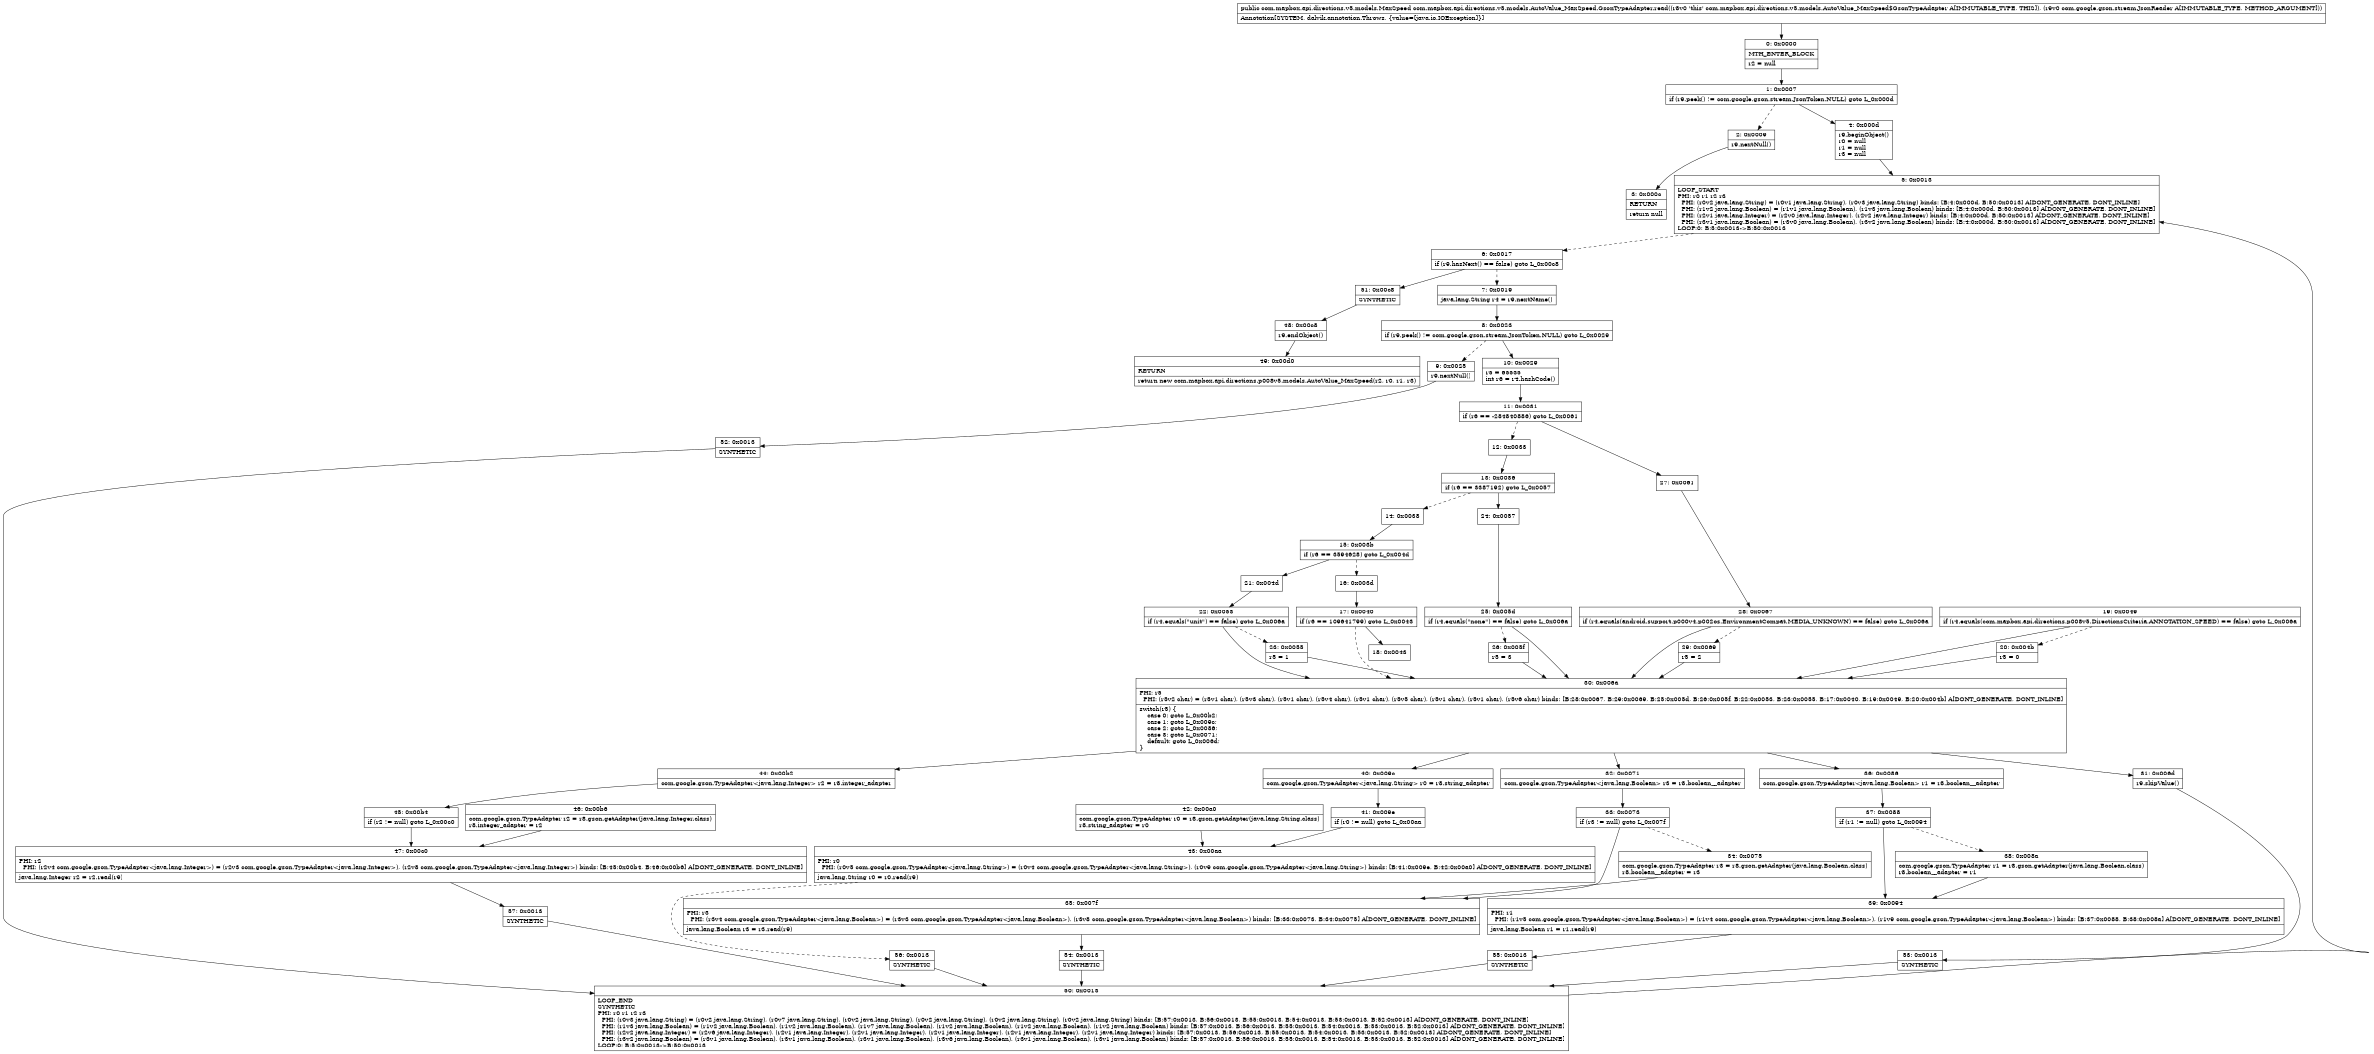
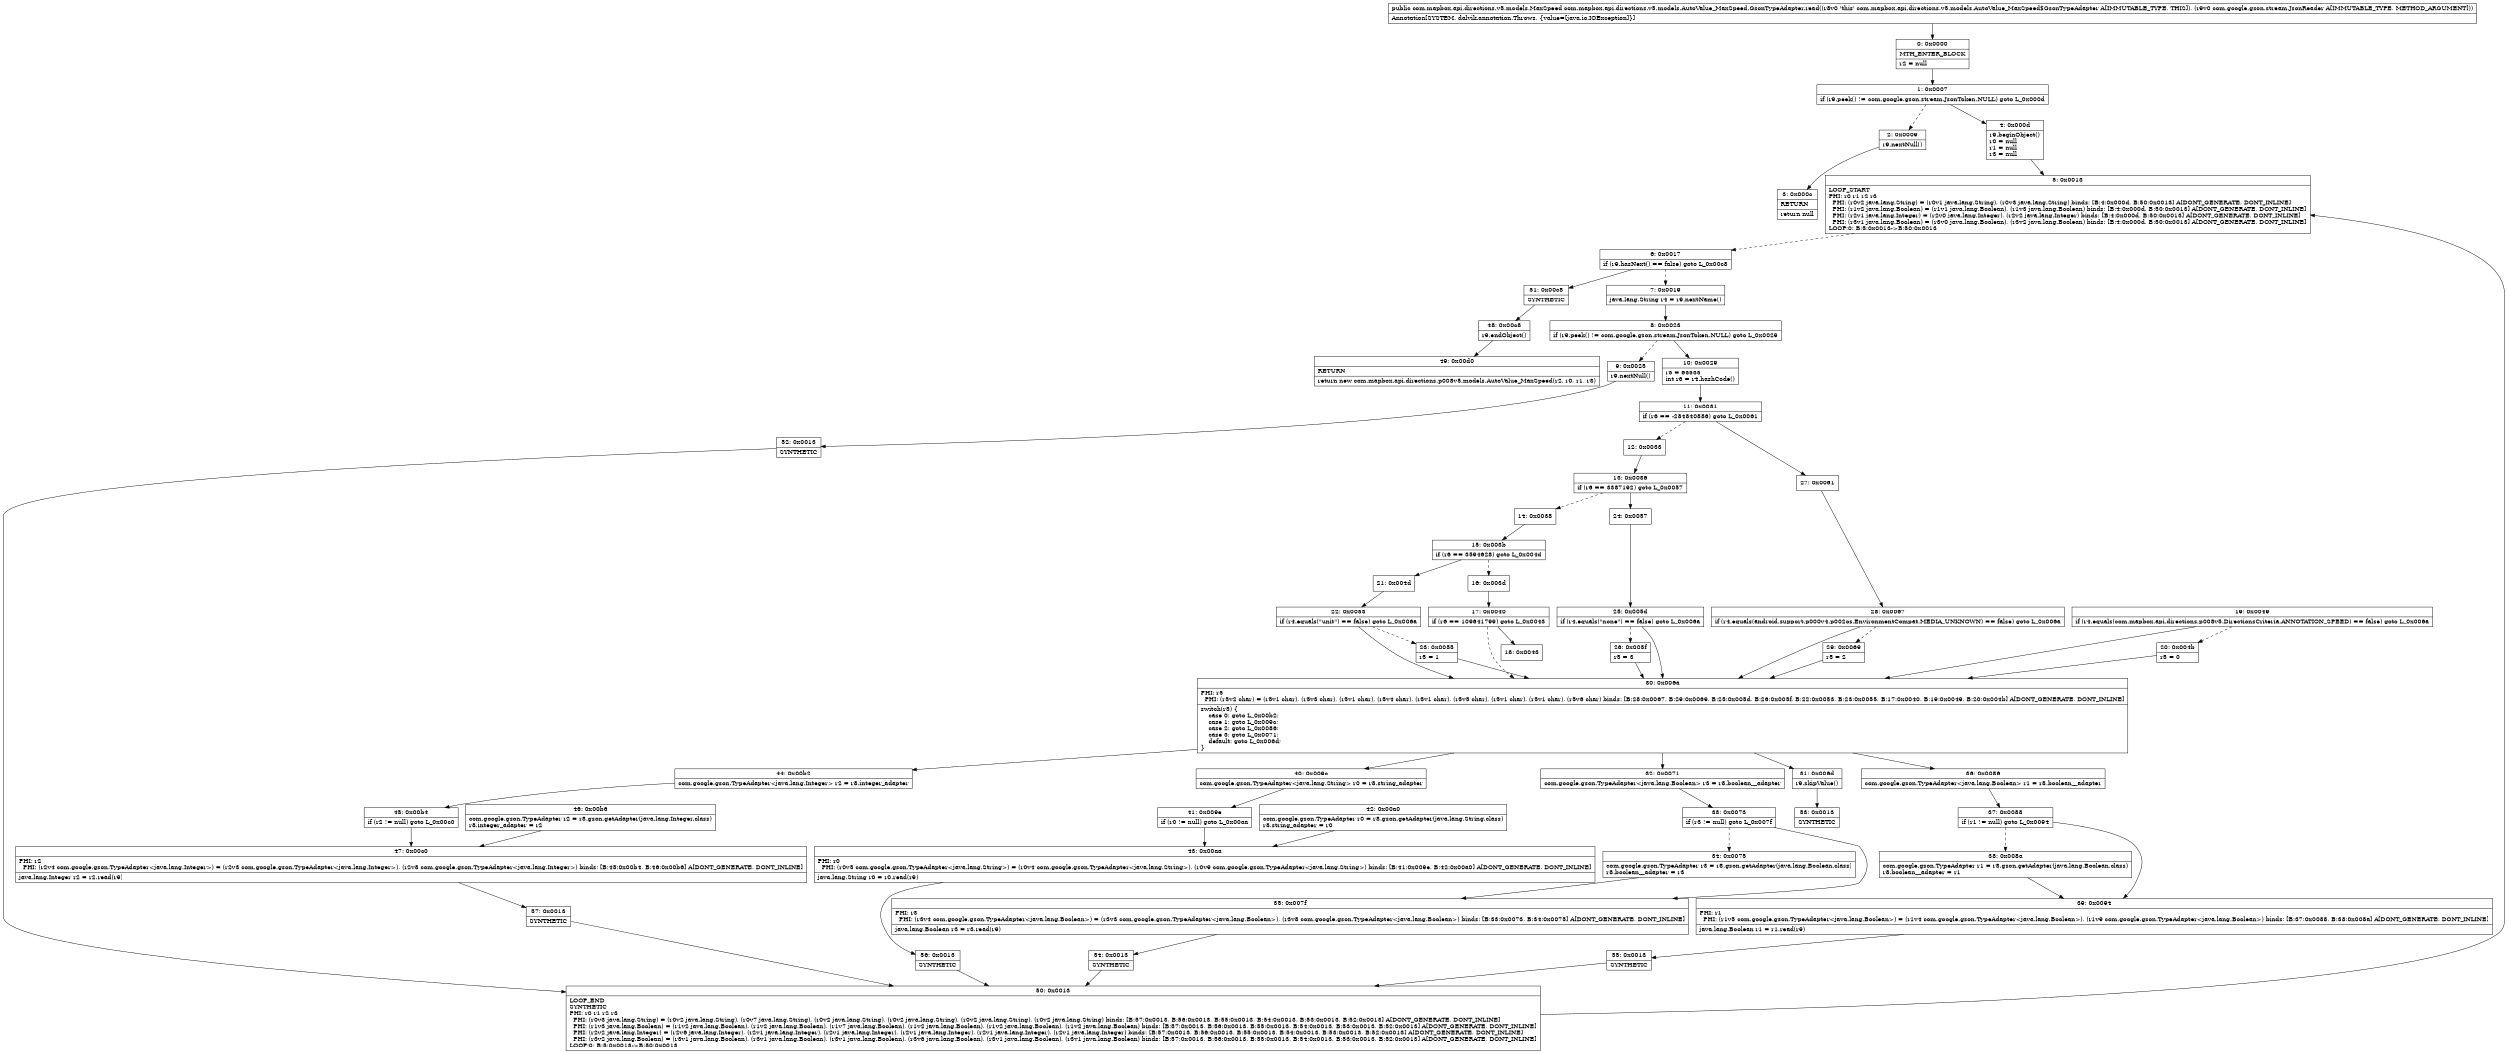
(676, 930) -> (884, 903)
(1726, 974) -> none
